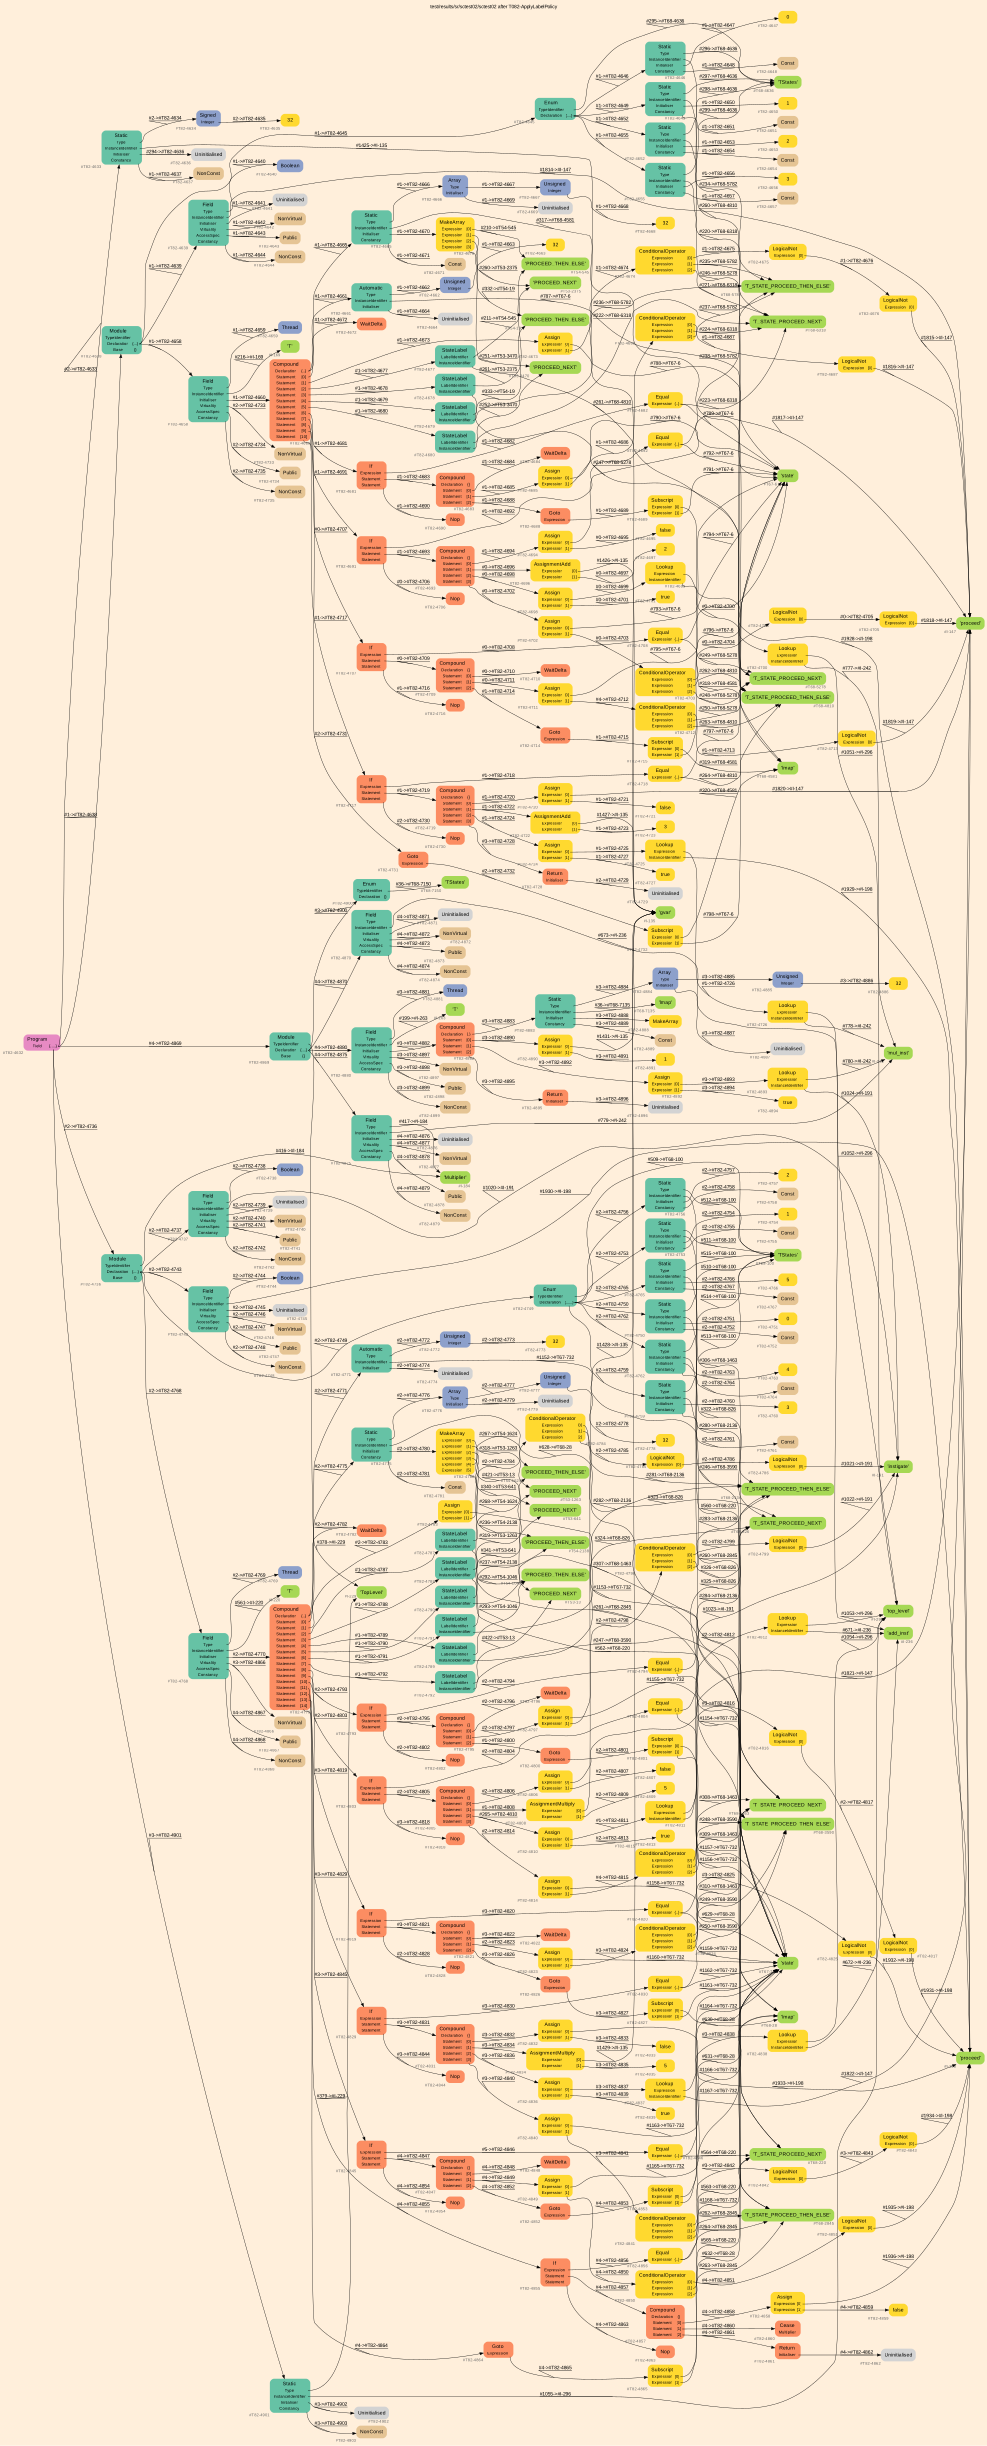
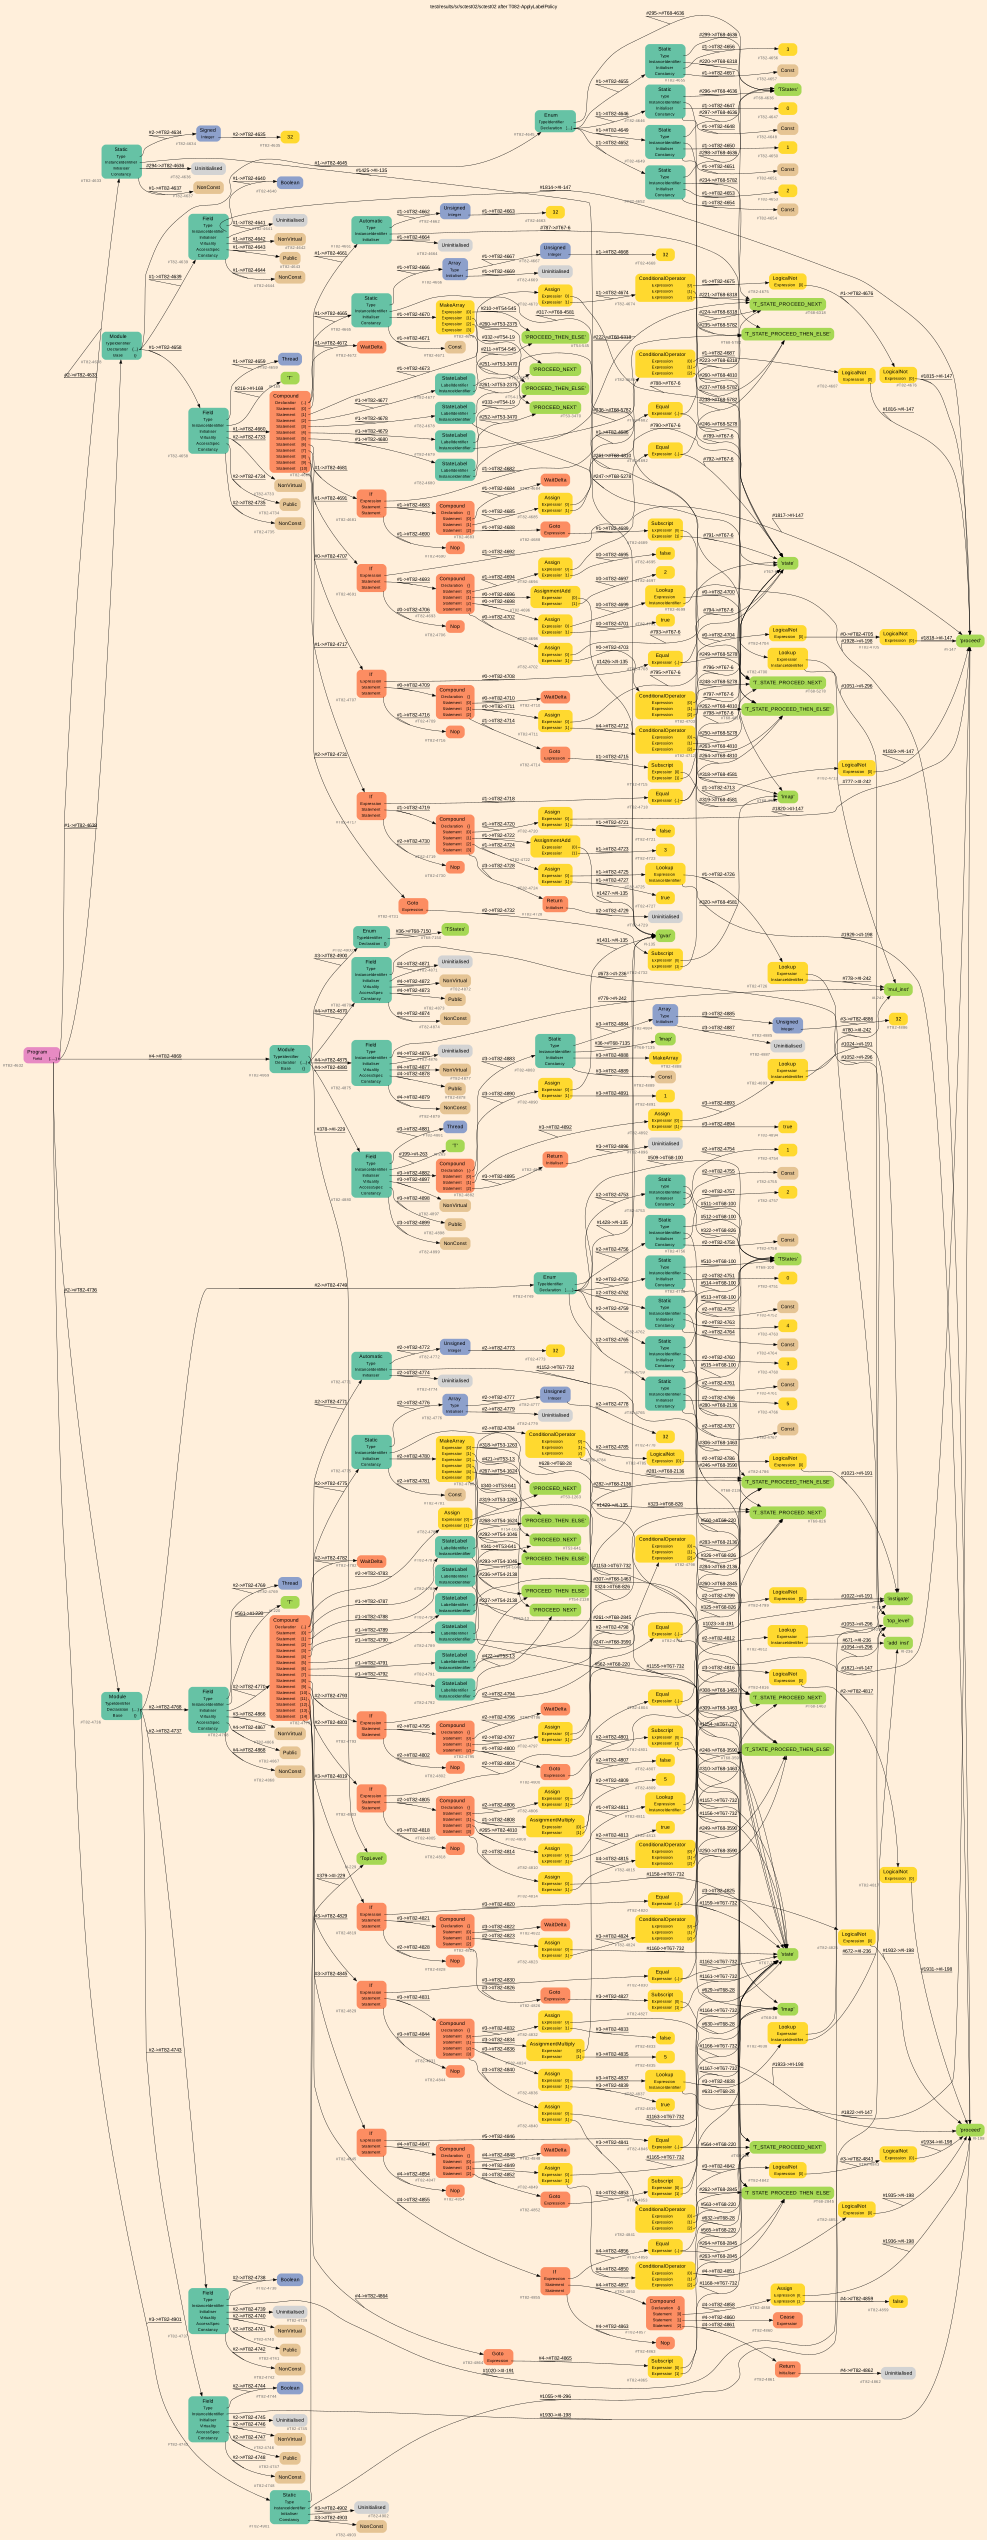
(455, 1178) -> none
(787, 2332) -> (787, 2324)
